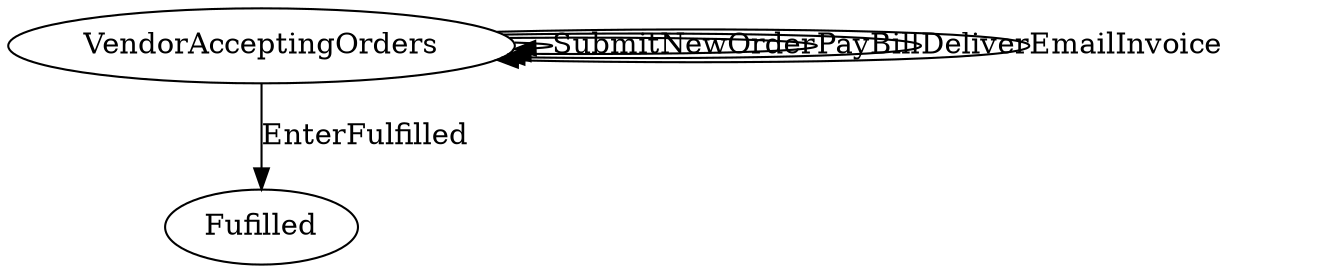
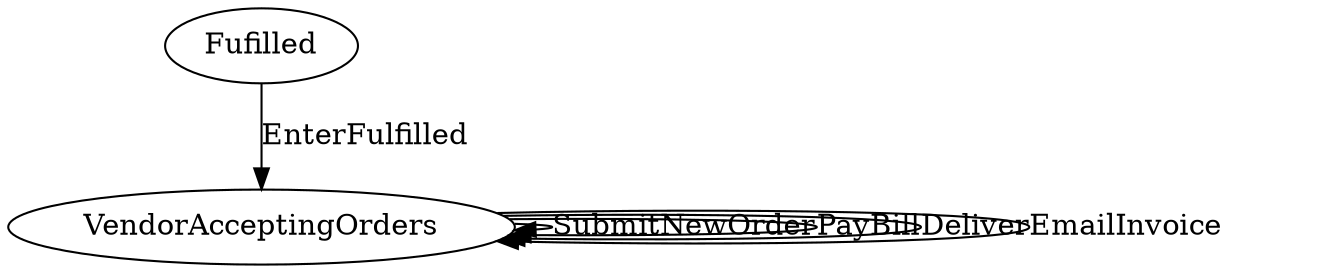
(262, 126) -> (262, 126)
